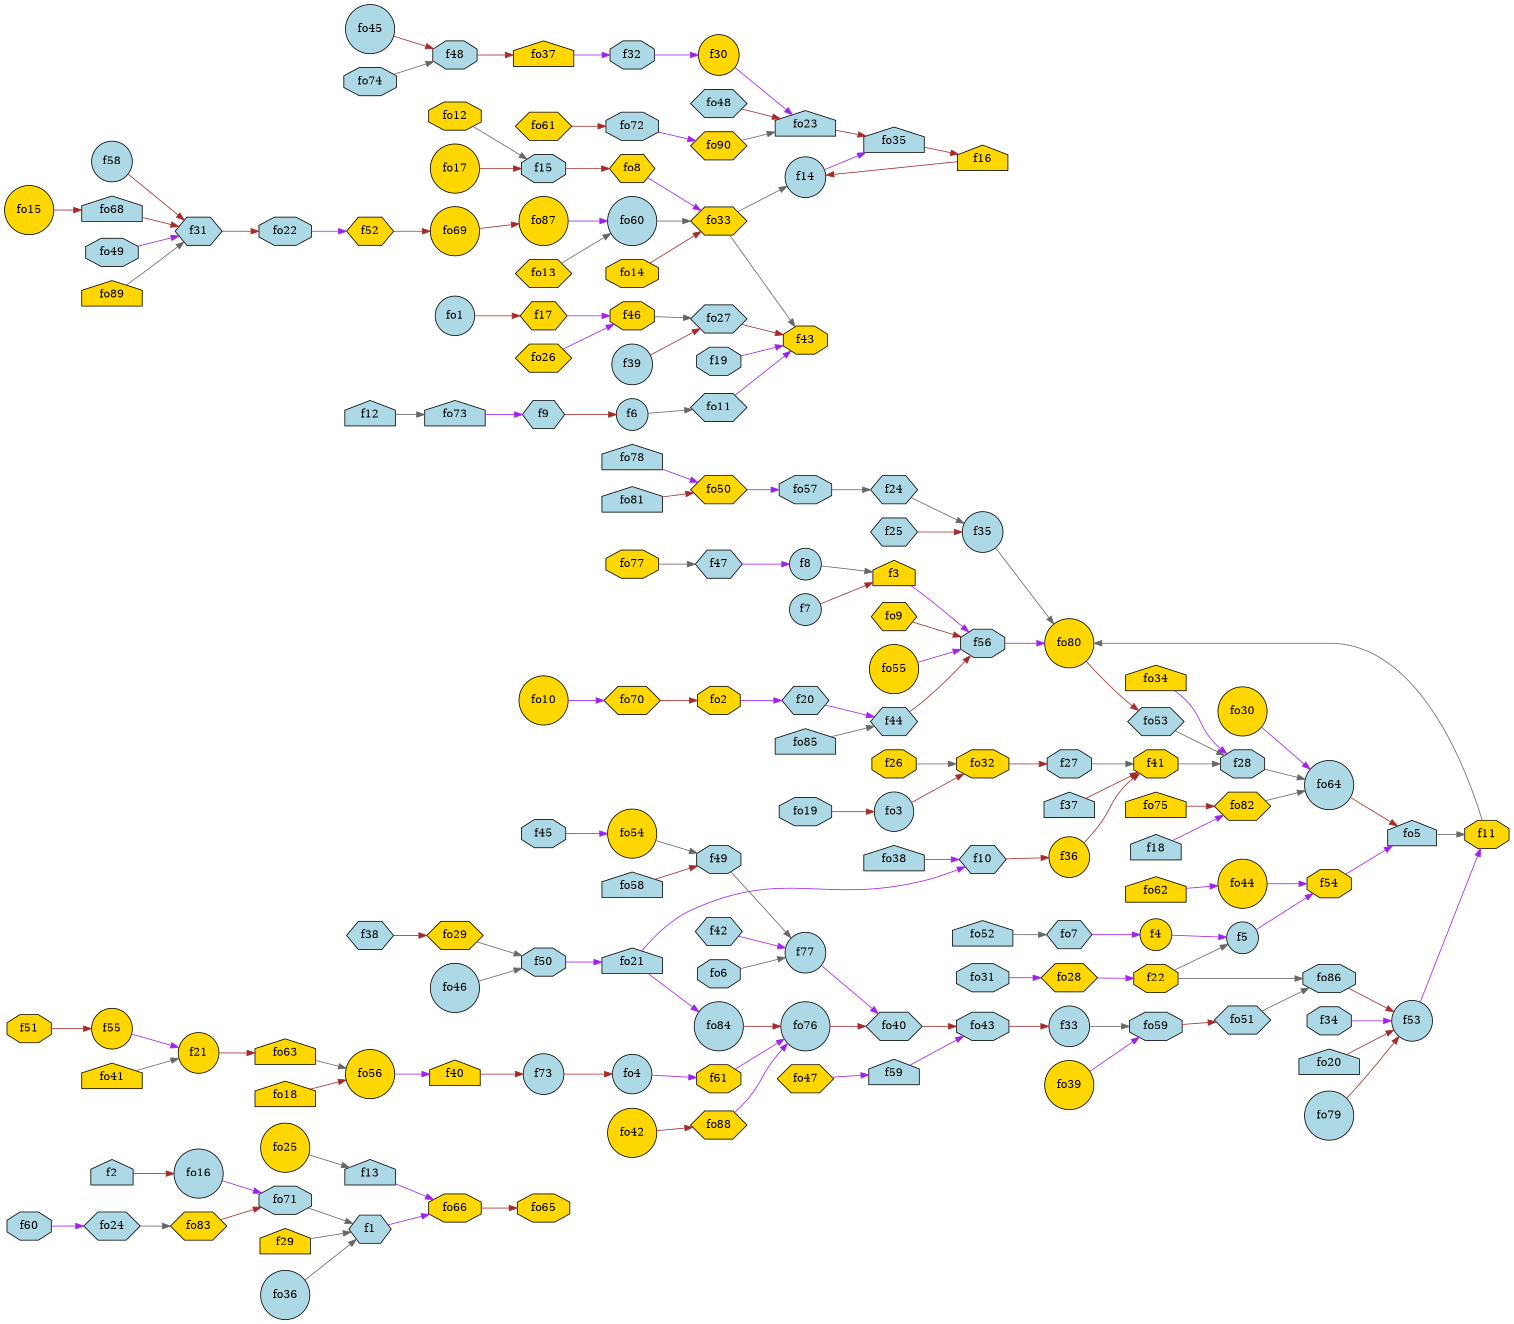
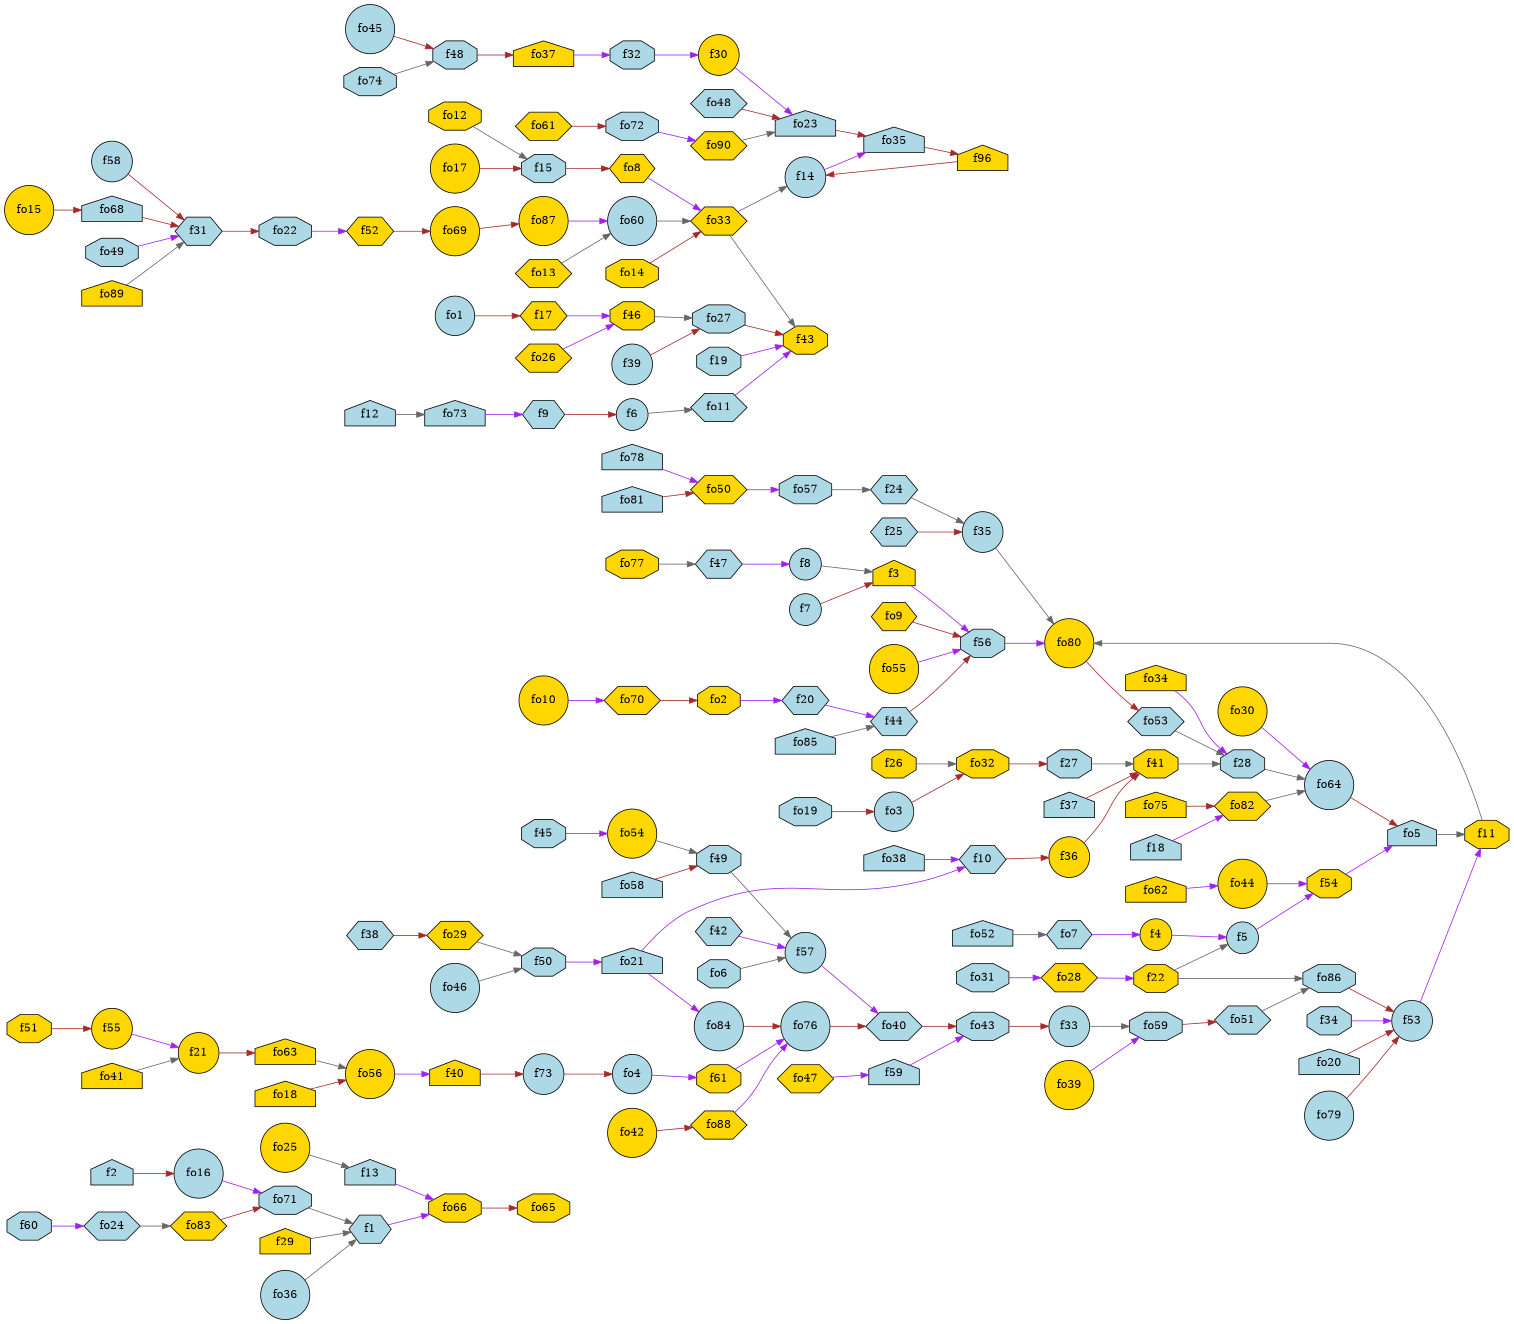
(983, 159) -> (983, 159)
(719, 319) -> (719, 319)
(805, 953) -> (805, 953)
